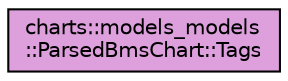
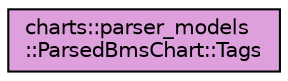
(144, 40) -> (144, 40)
